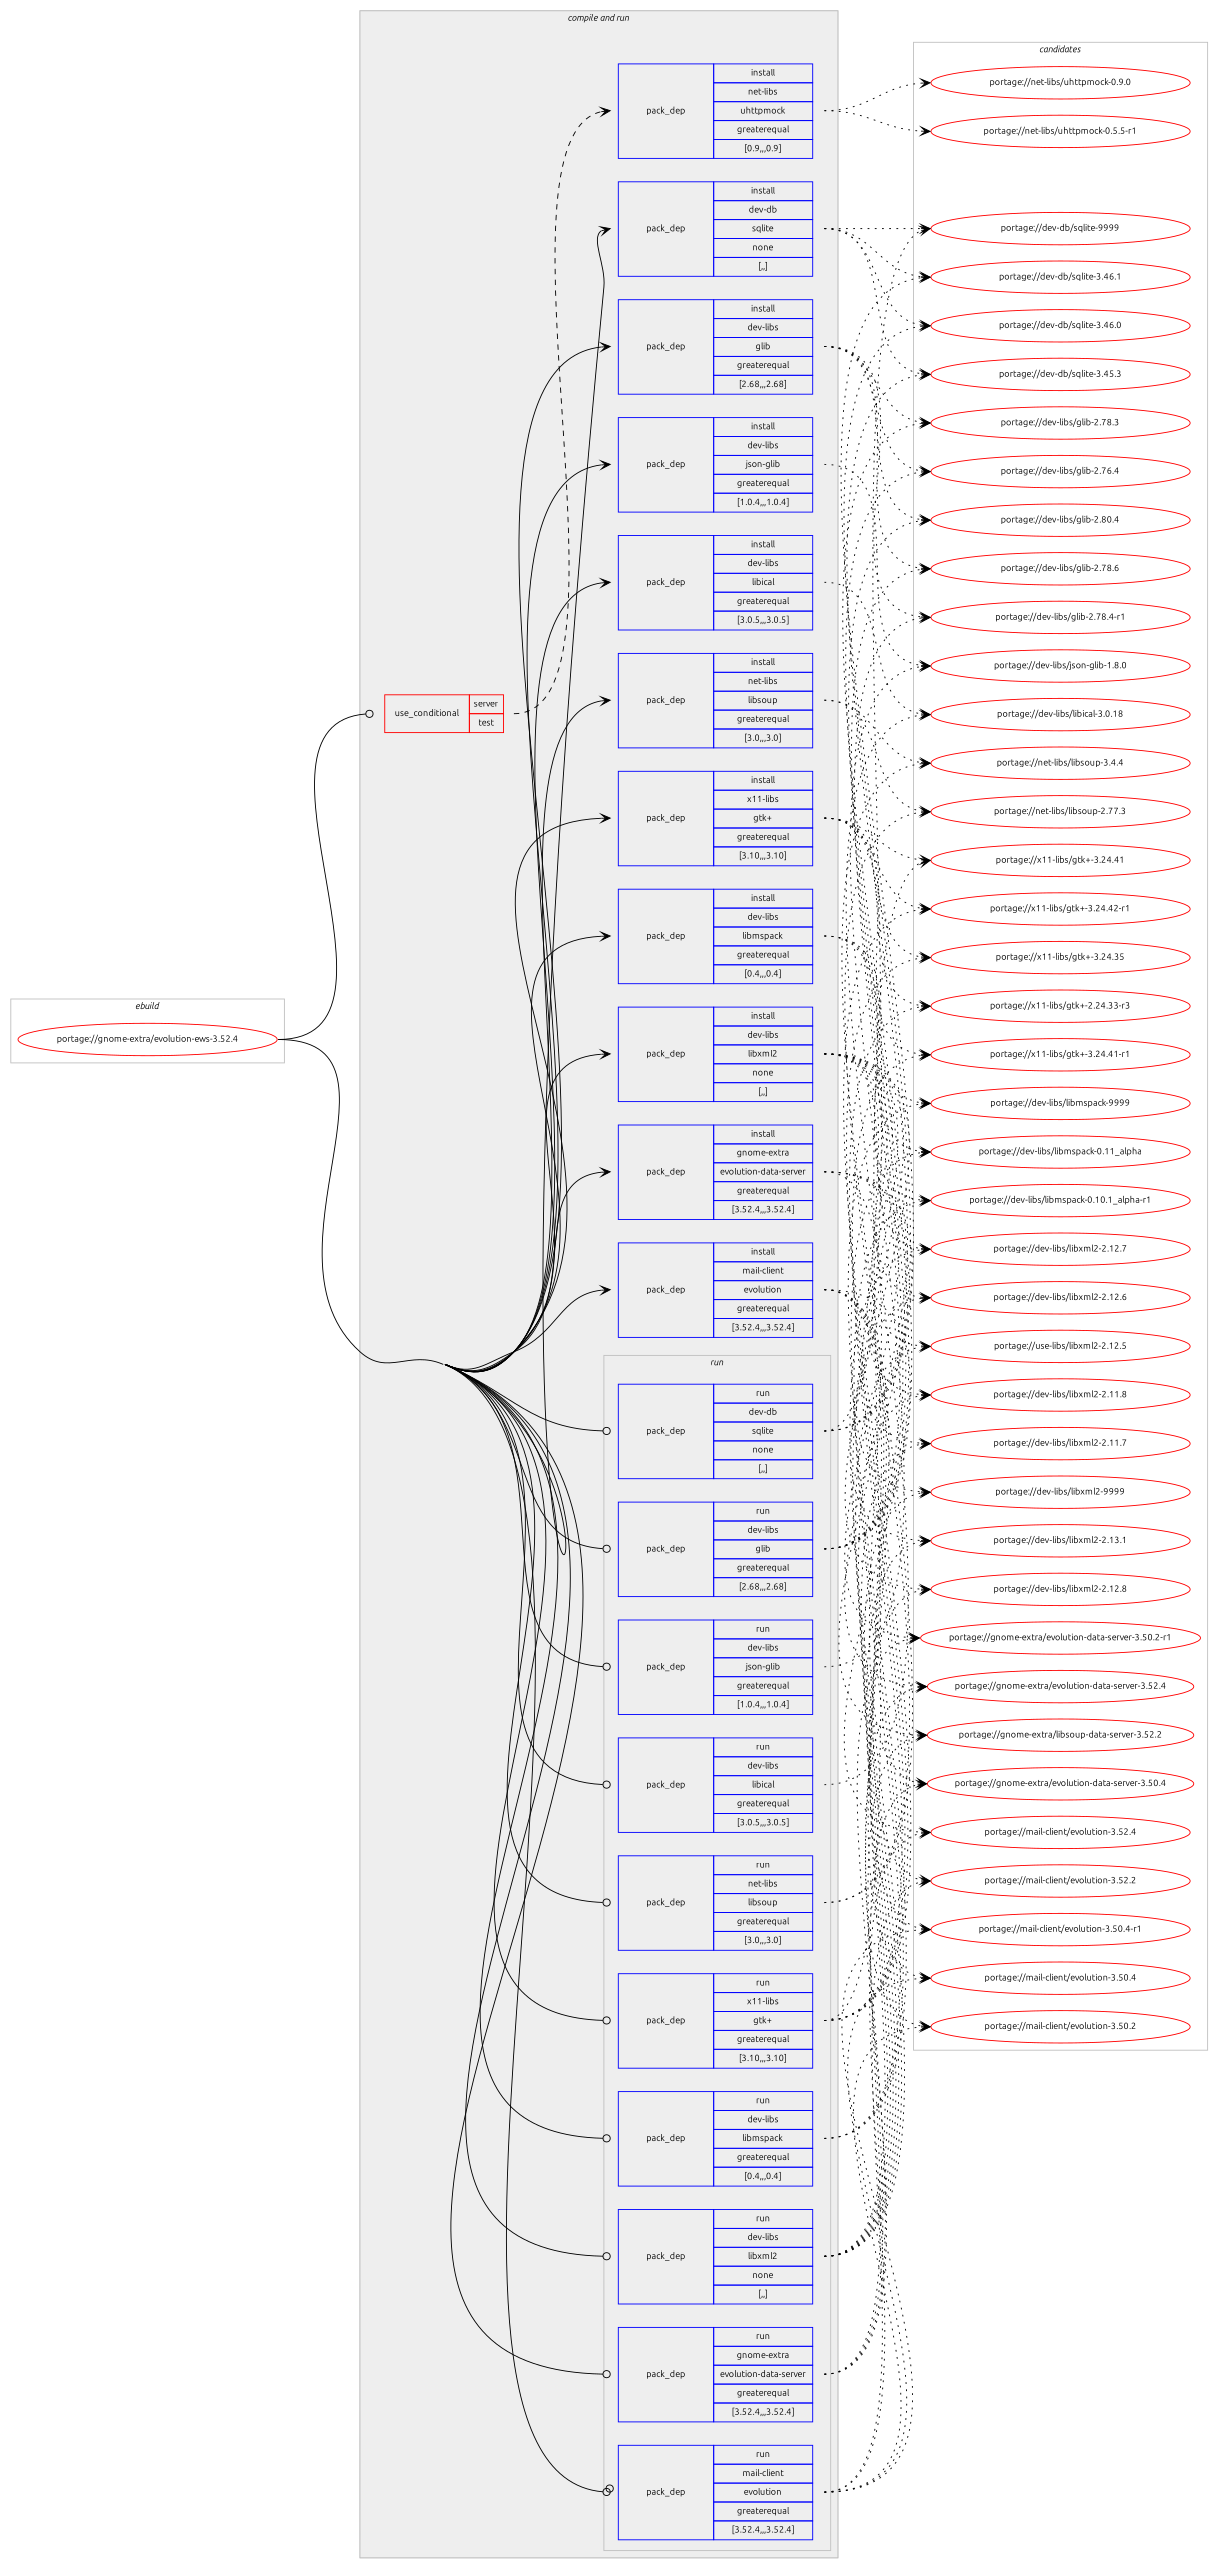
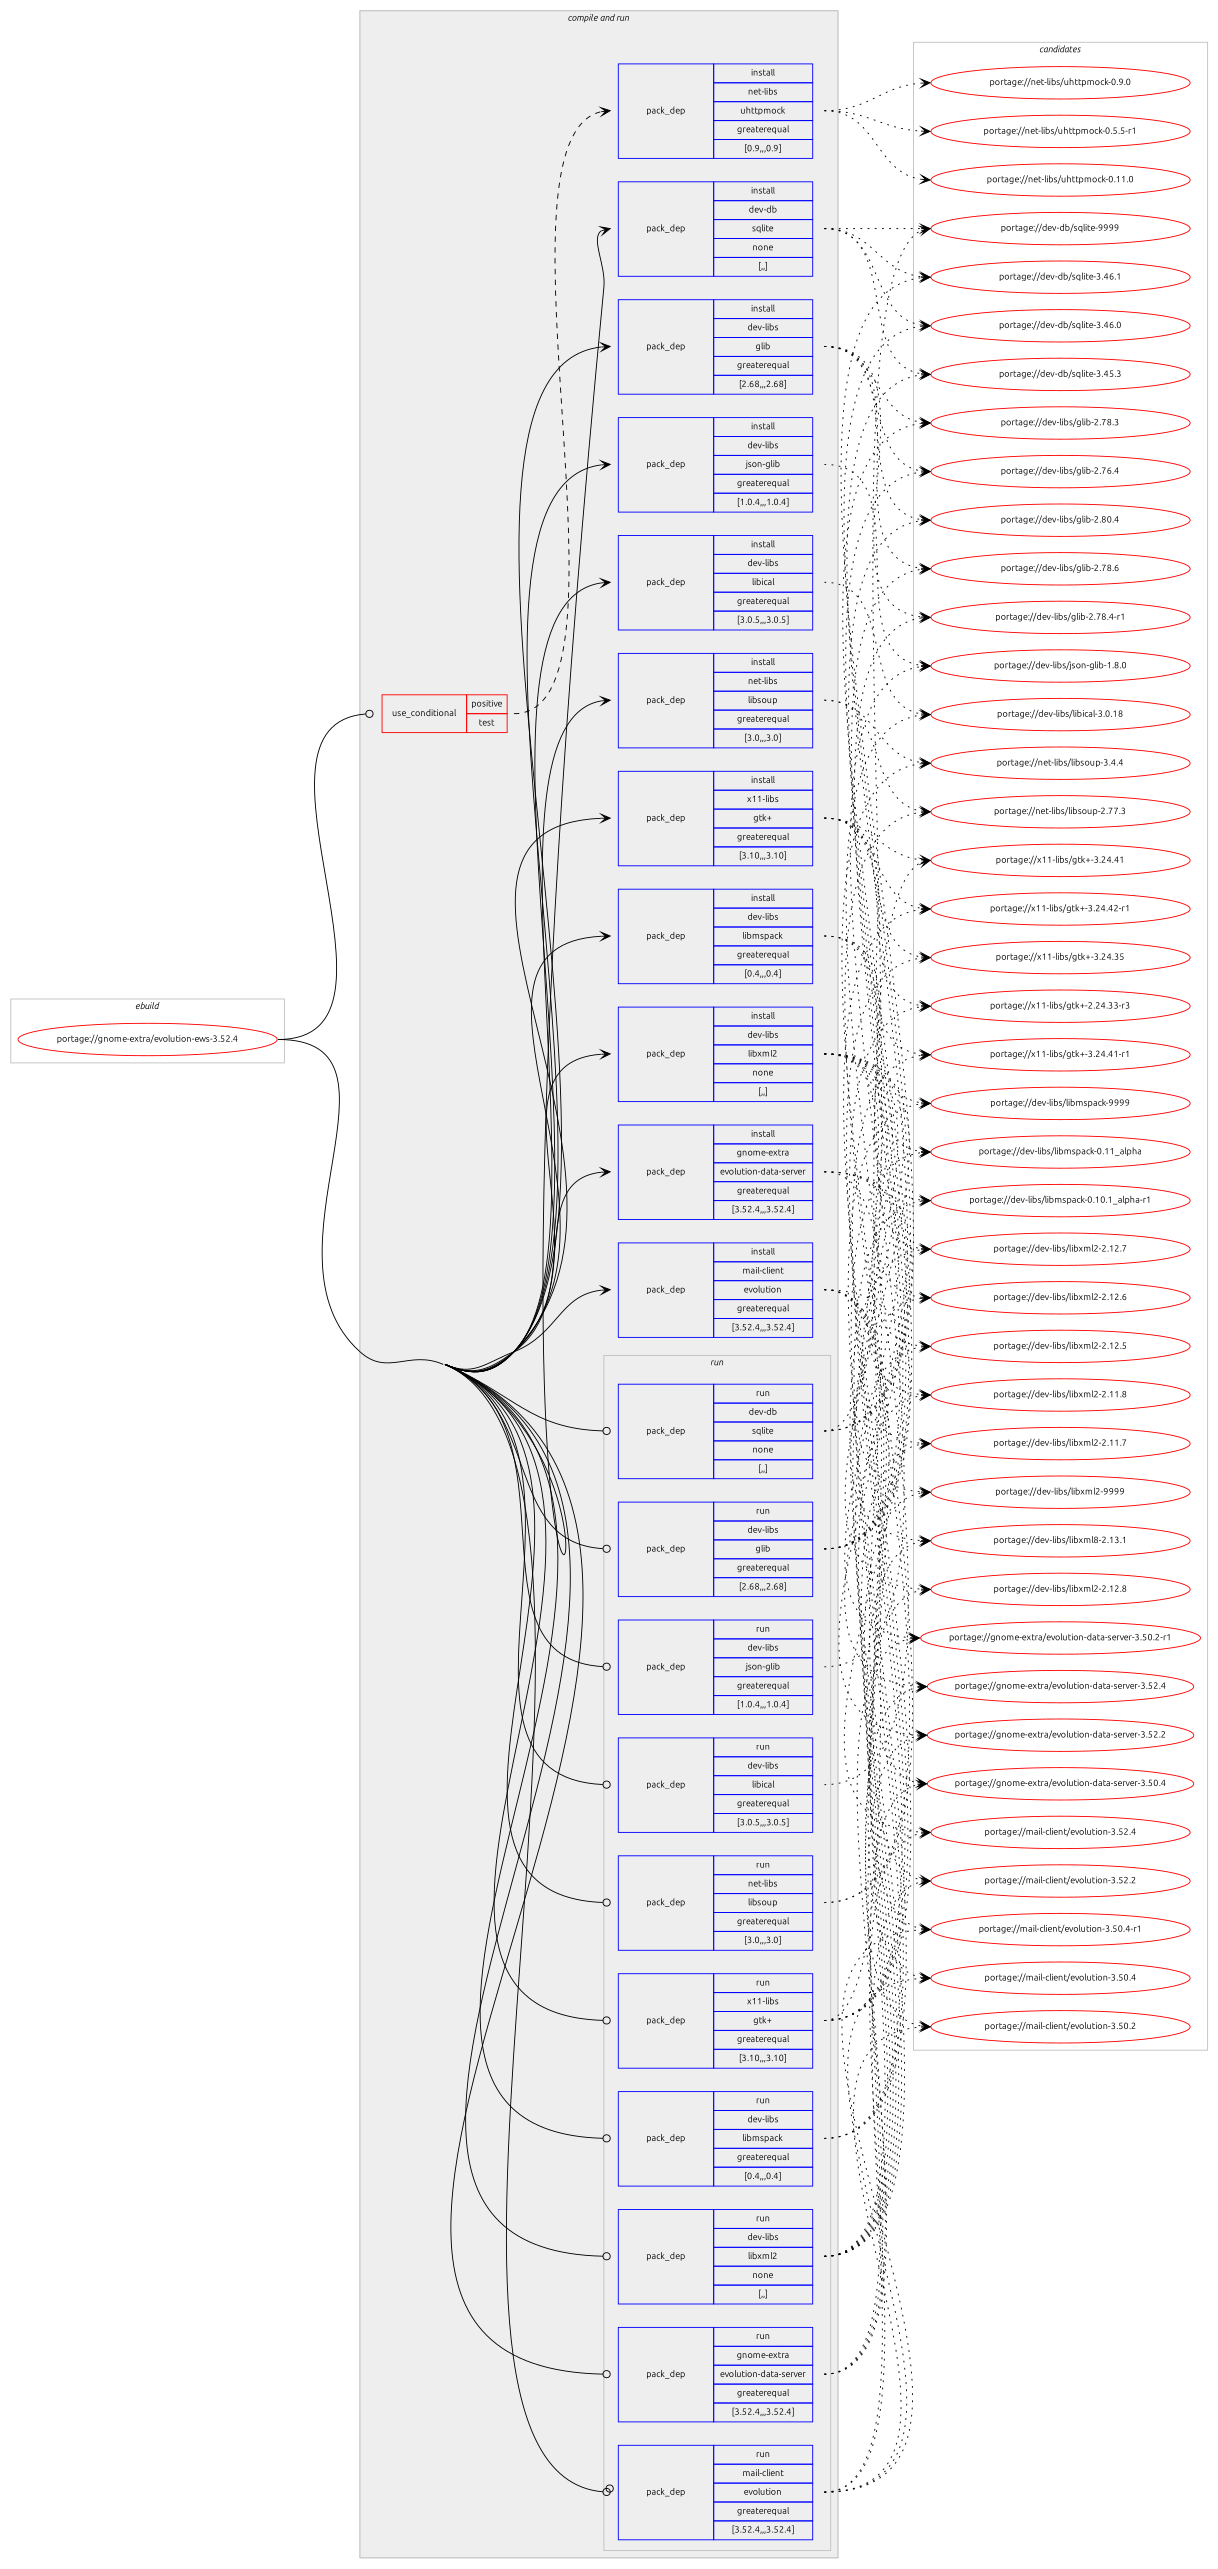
none -> (1061, 180)
(486, 704) -> (487, 704)
(1061, 1346) -> (1061, 1346)
(1061, 1541) -> (1061, 1541)
(1061, 1735) -> (1061, 1735)
